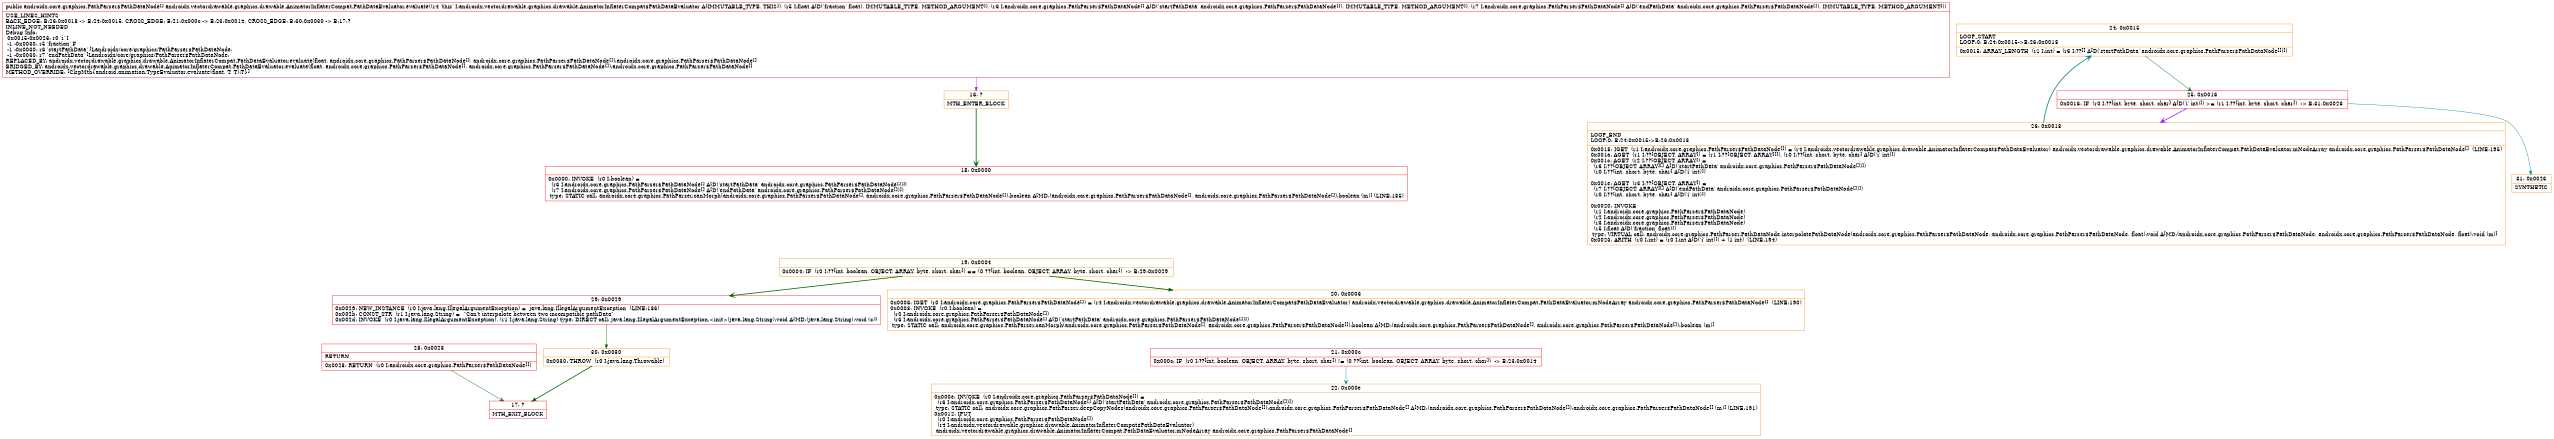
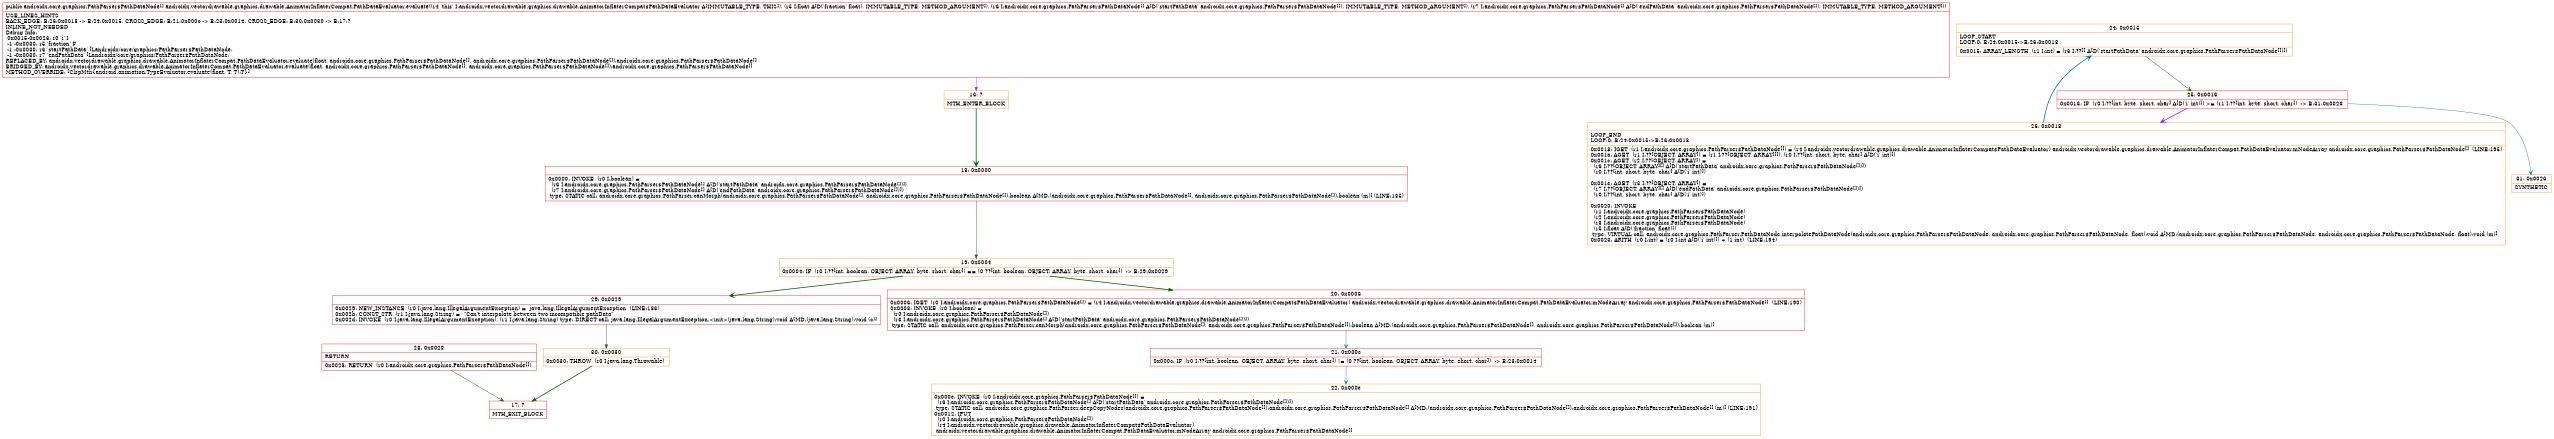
(2456, 111) -> (2456, 111)
none -> (976, 228)
(1346, 310) -> (1346, 310)
none -> (1346, 337)
